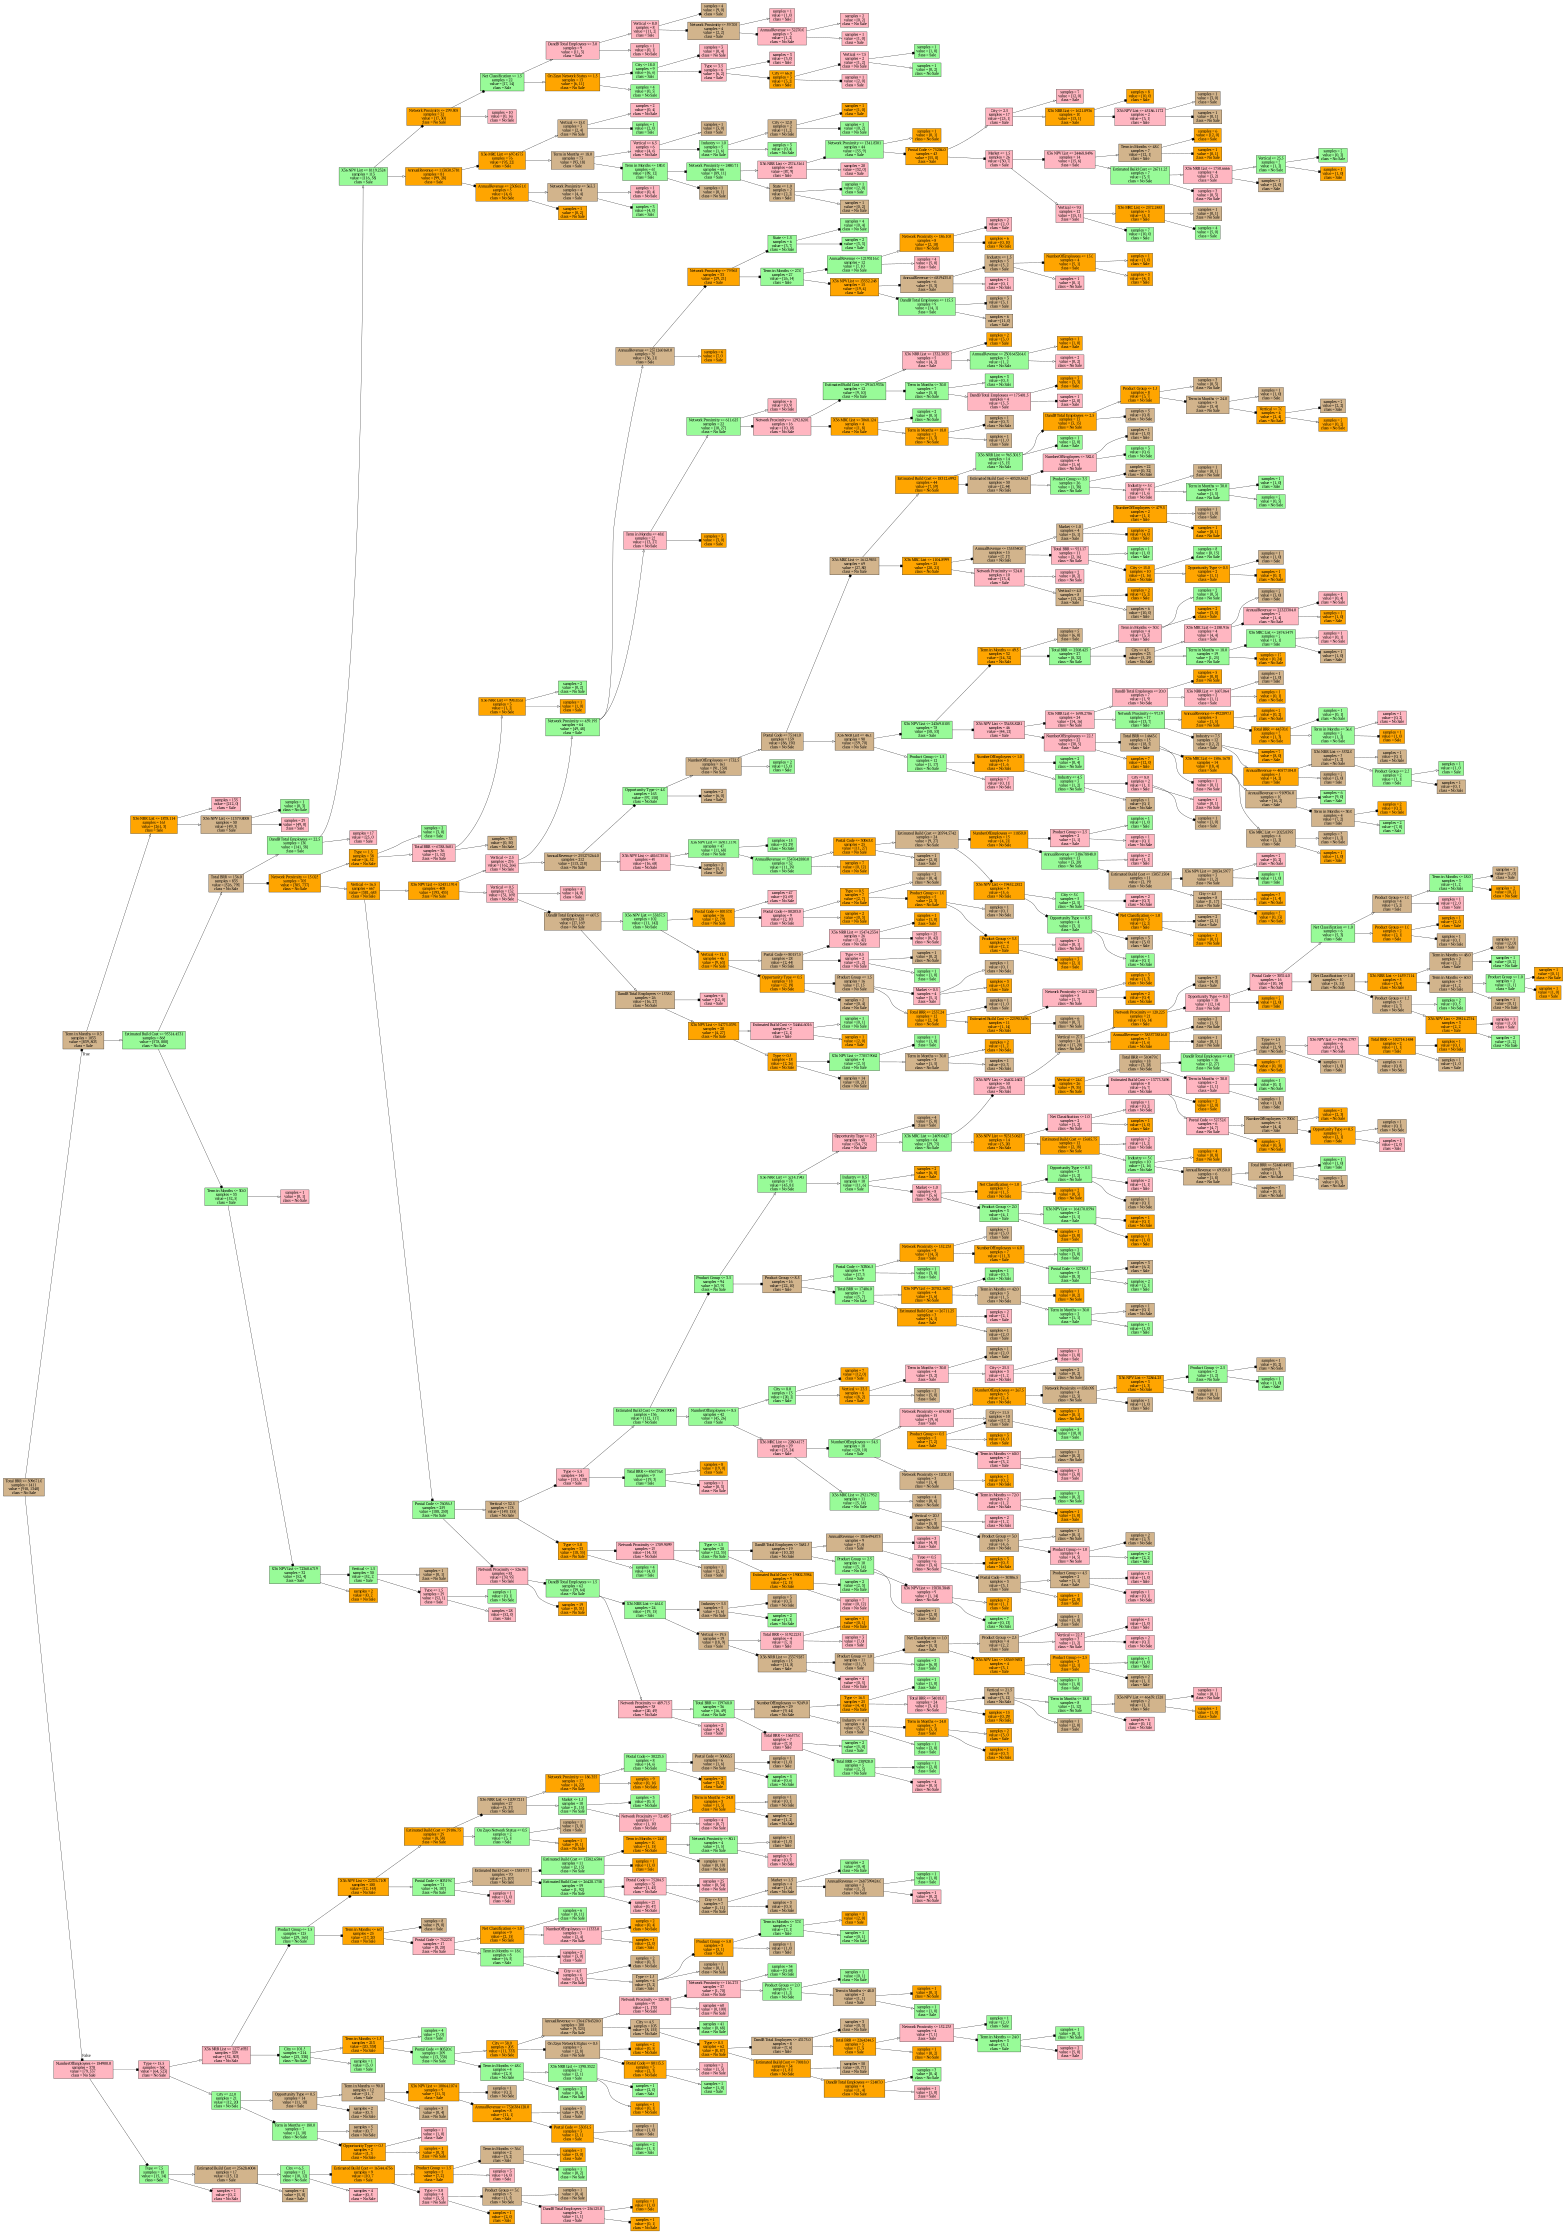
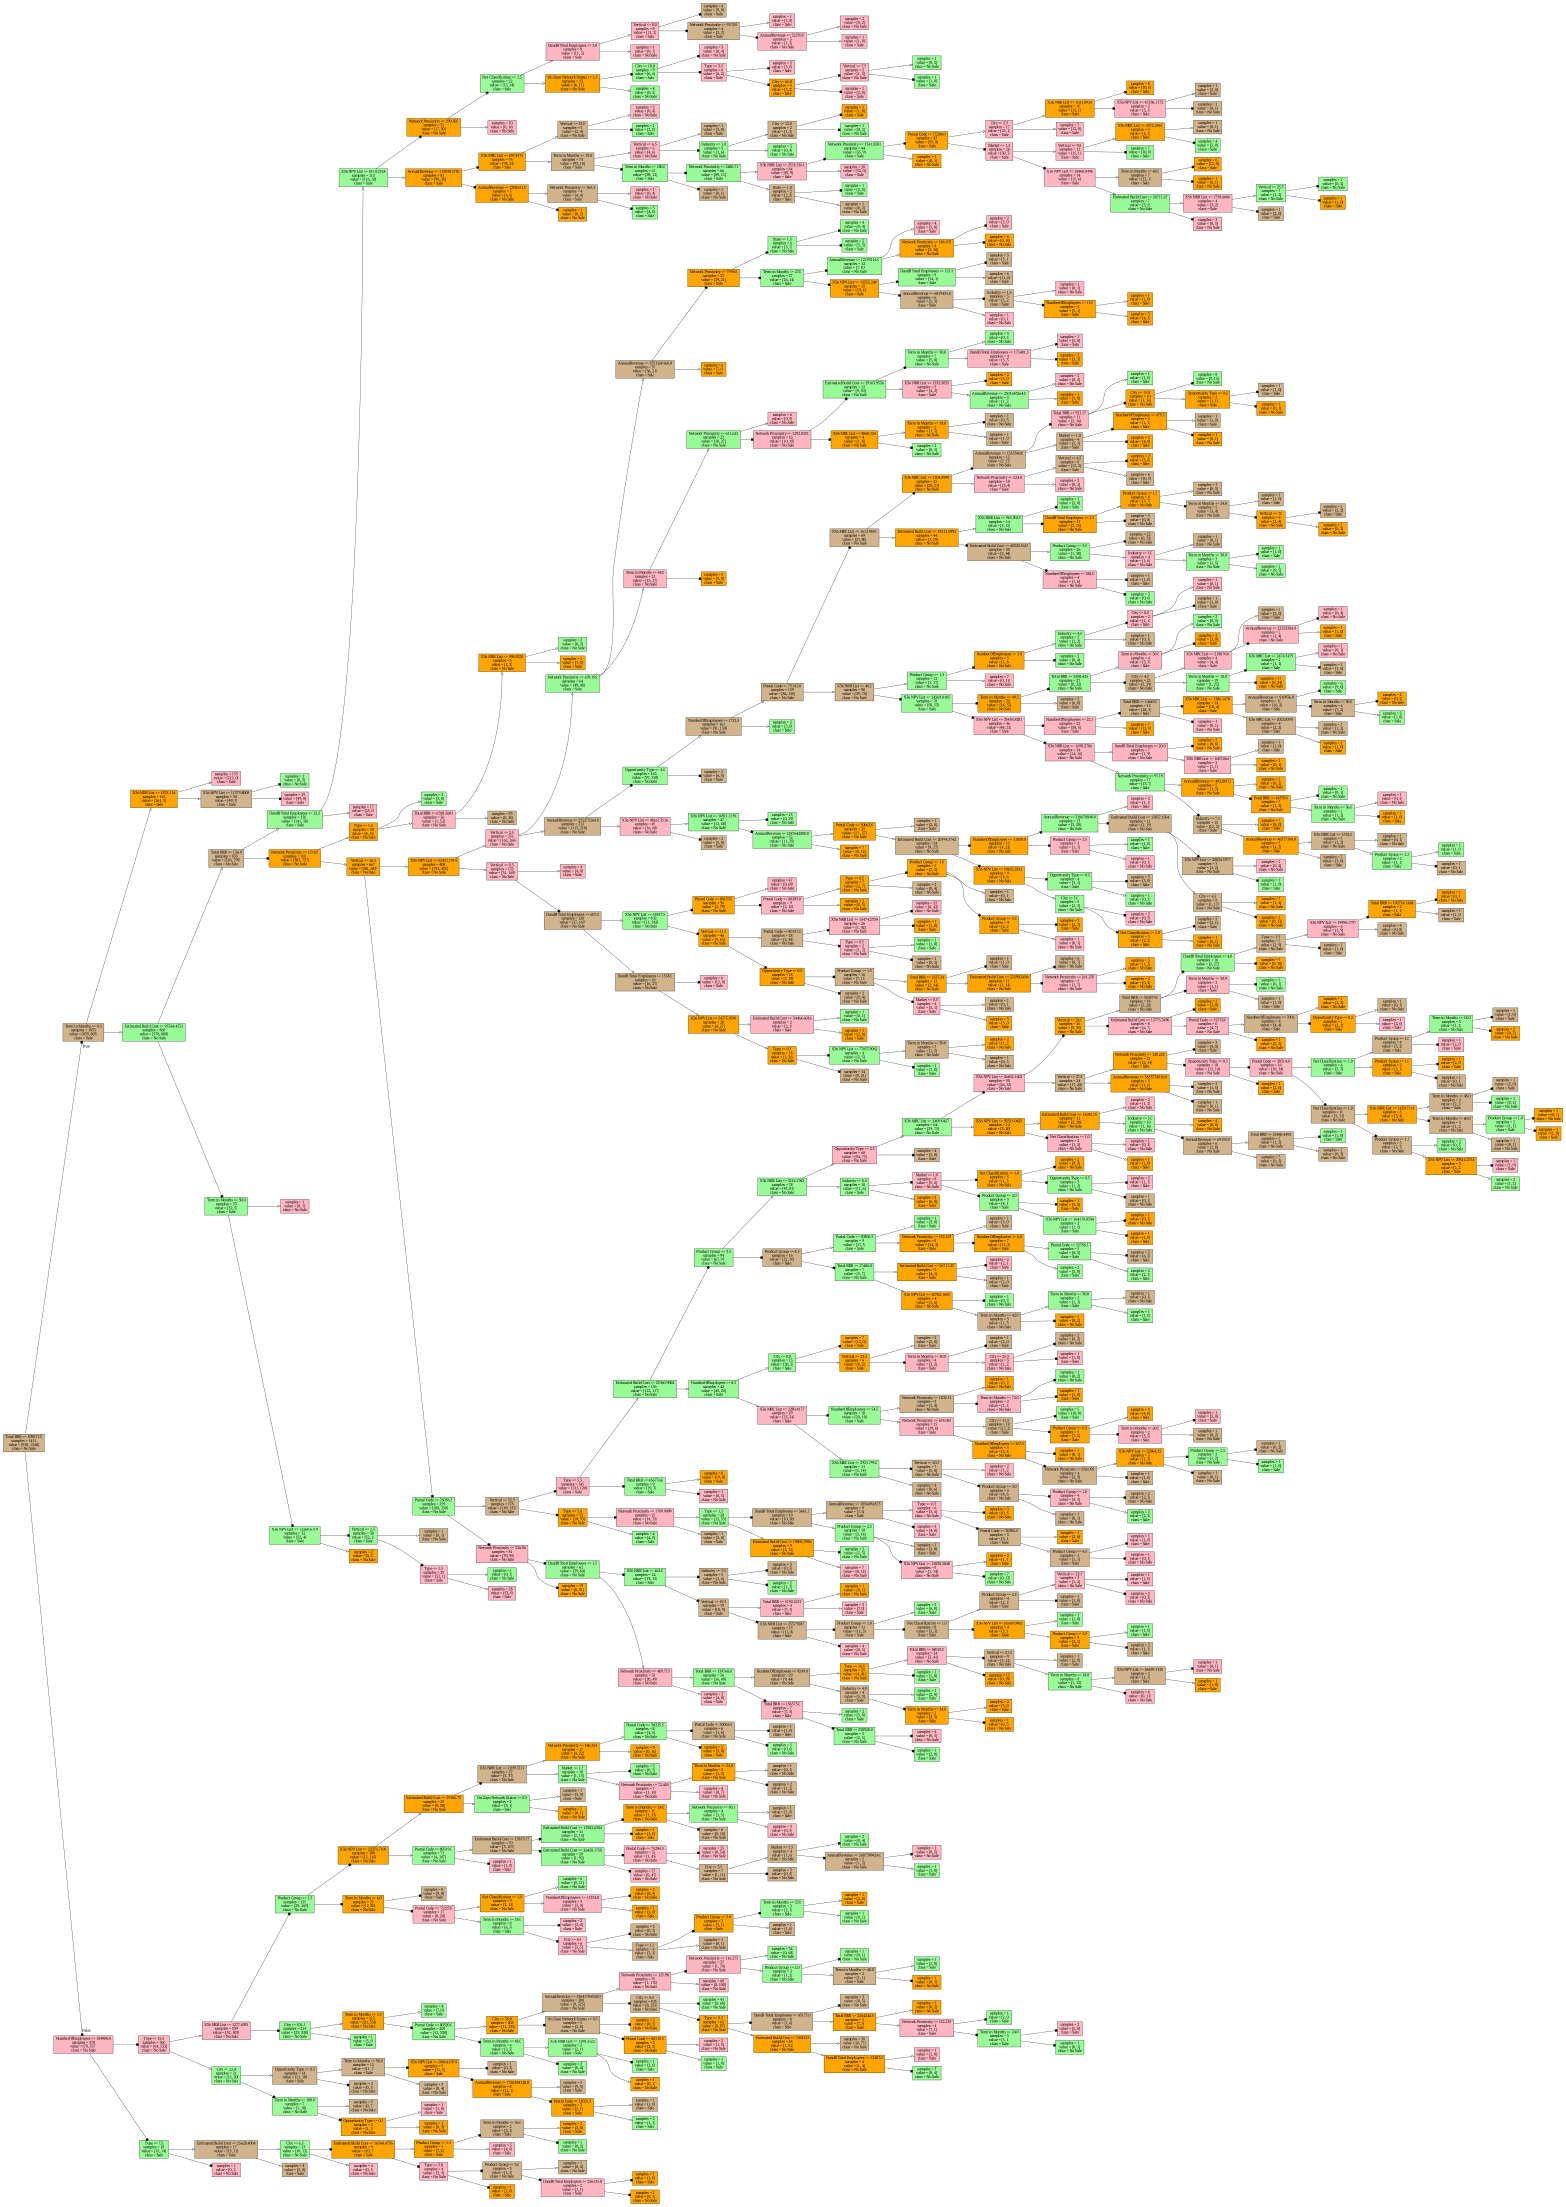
(965, 1429) -> (1030, 1430)
